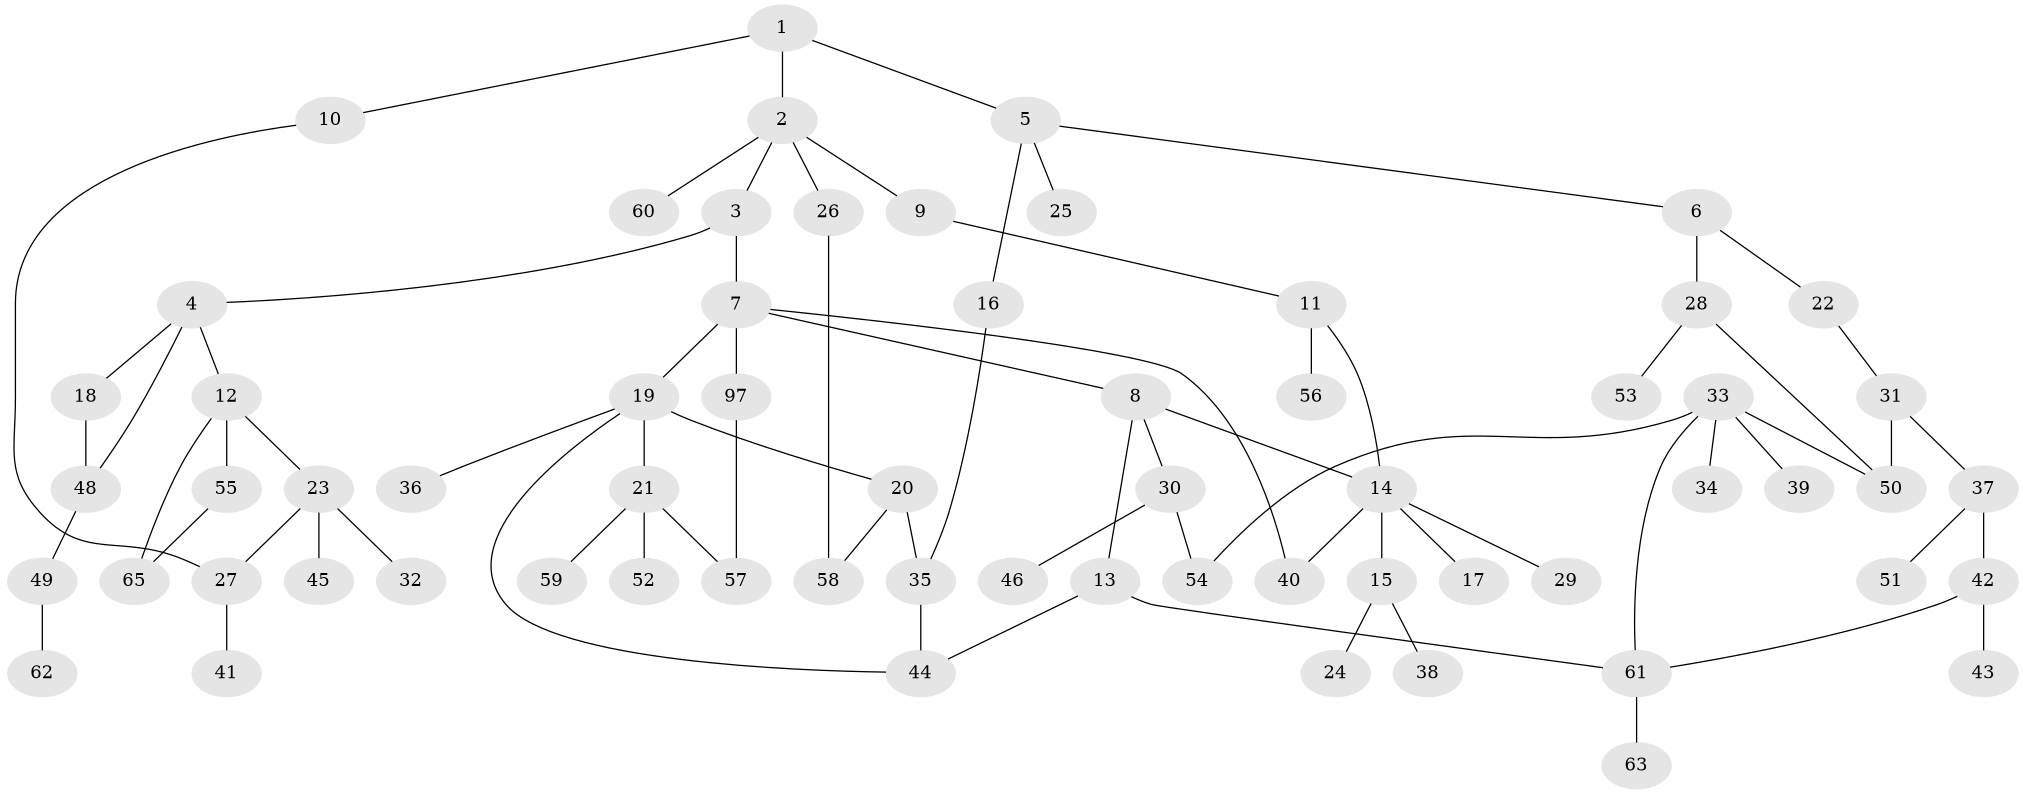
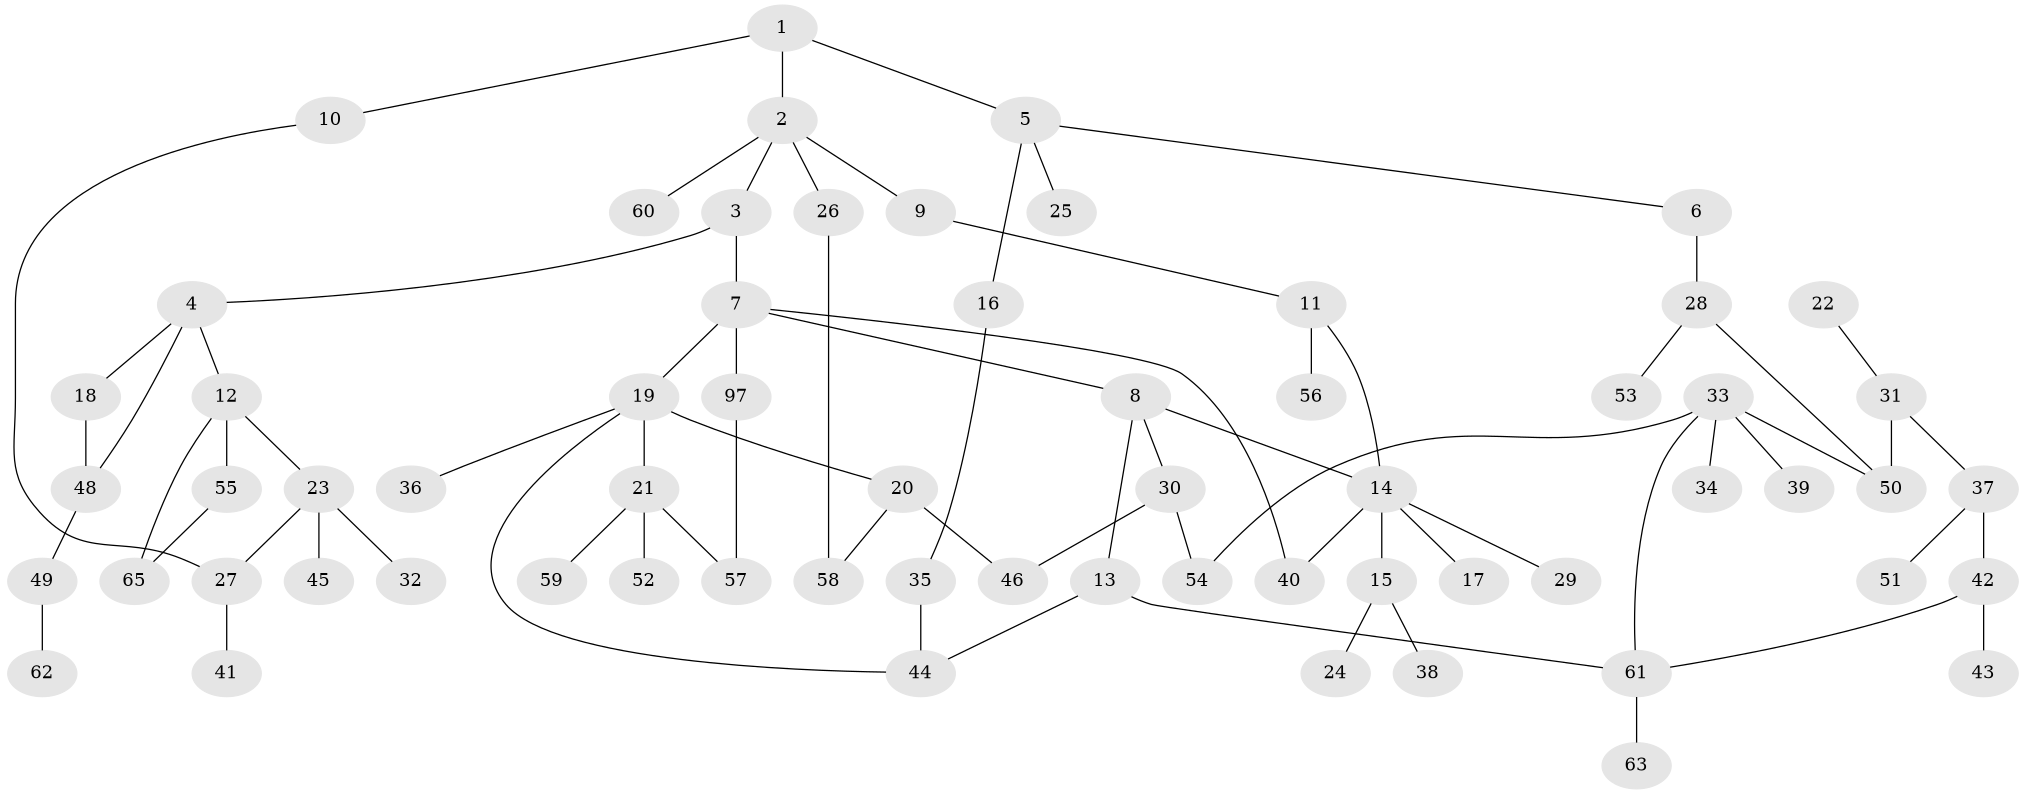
(1760, 259) -> none
(912, 535) -> (958, 535)
